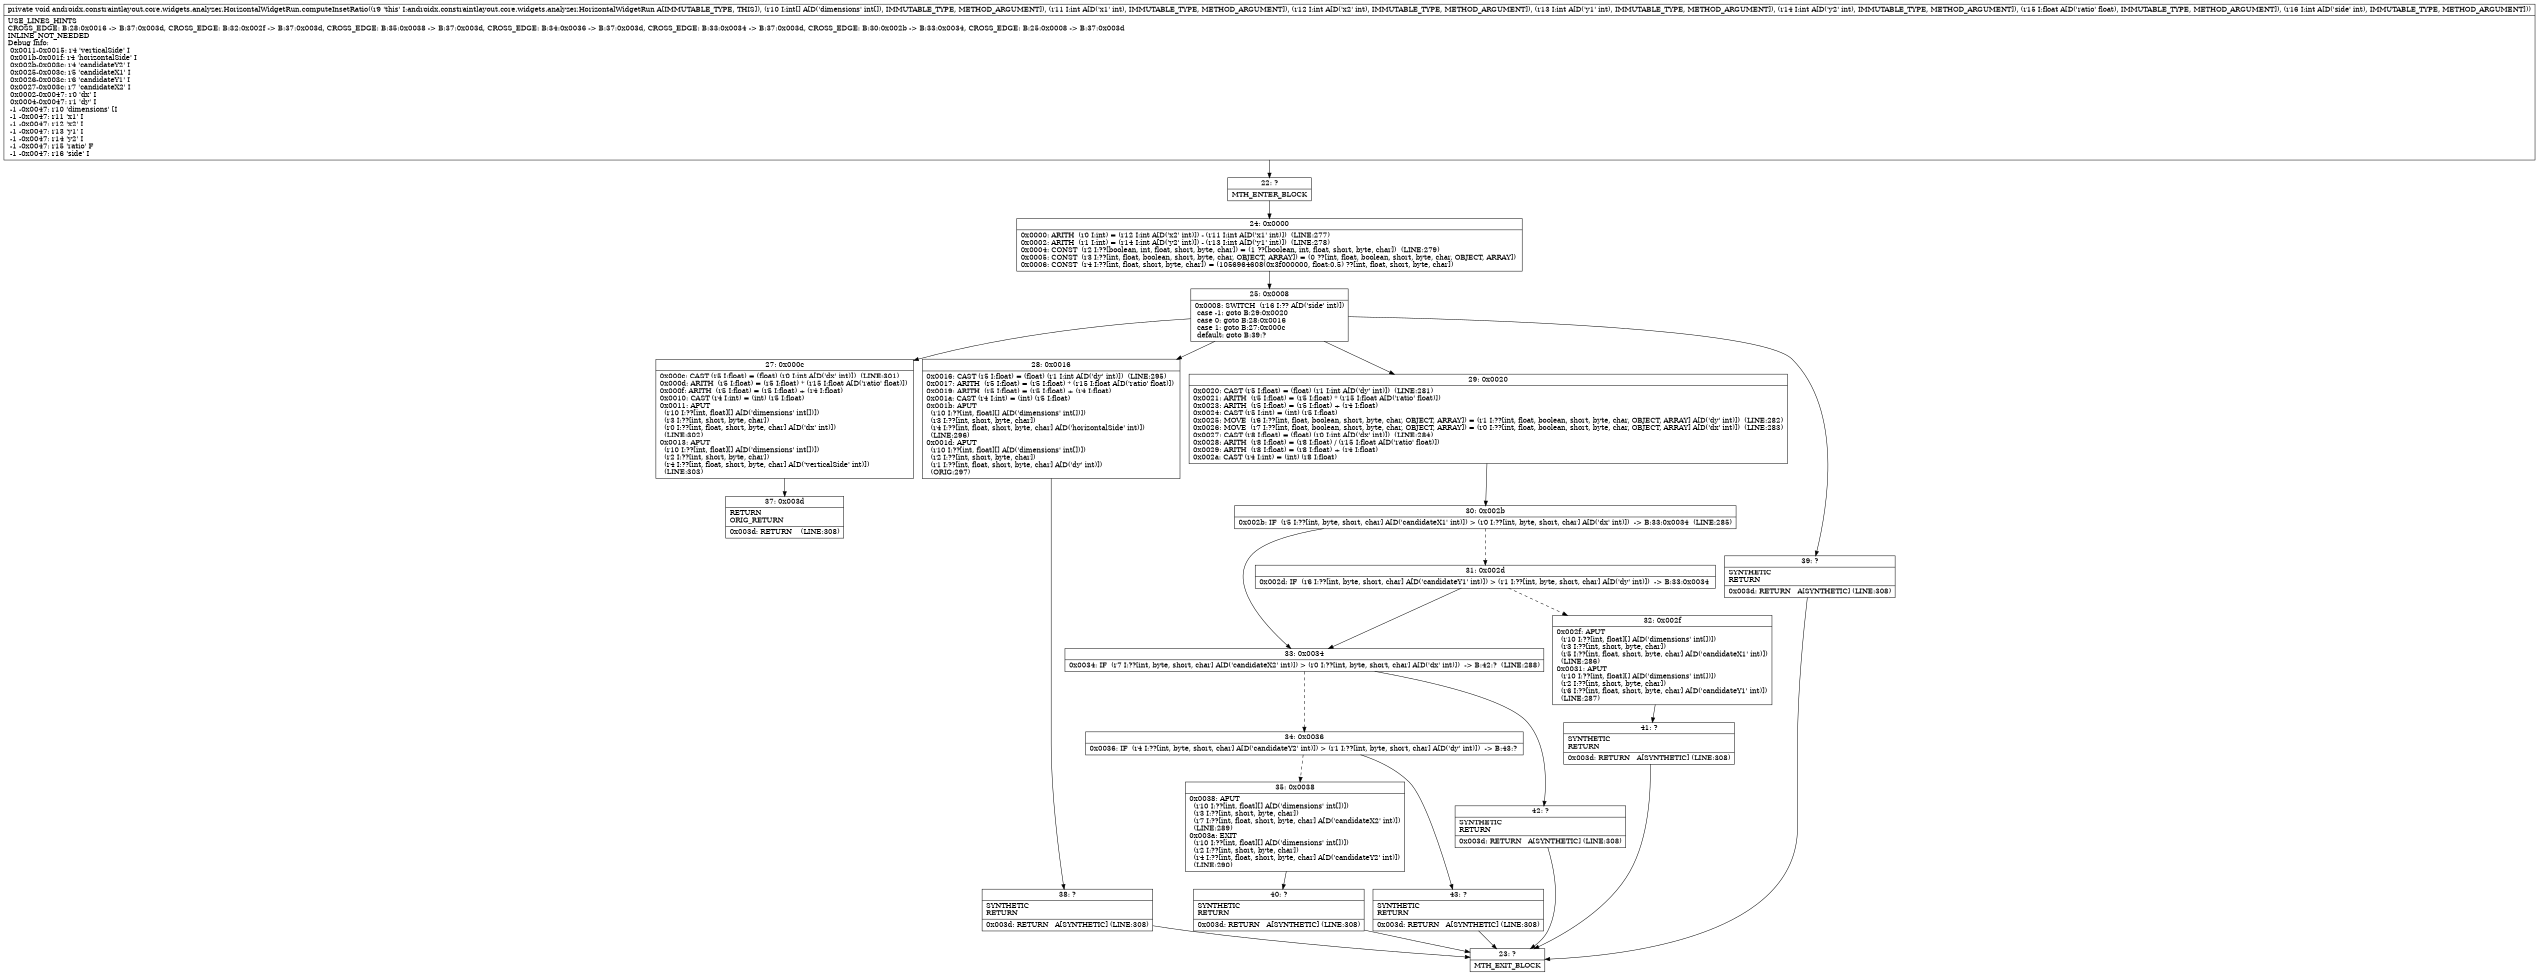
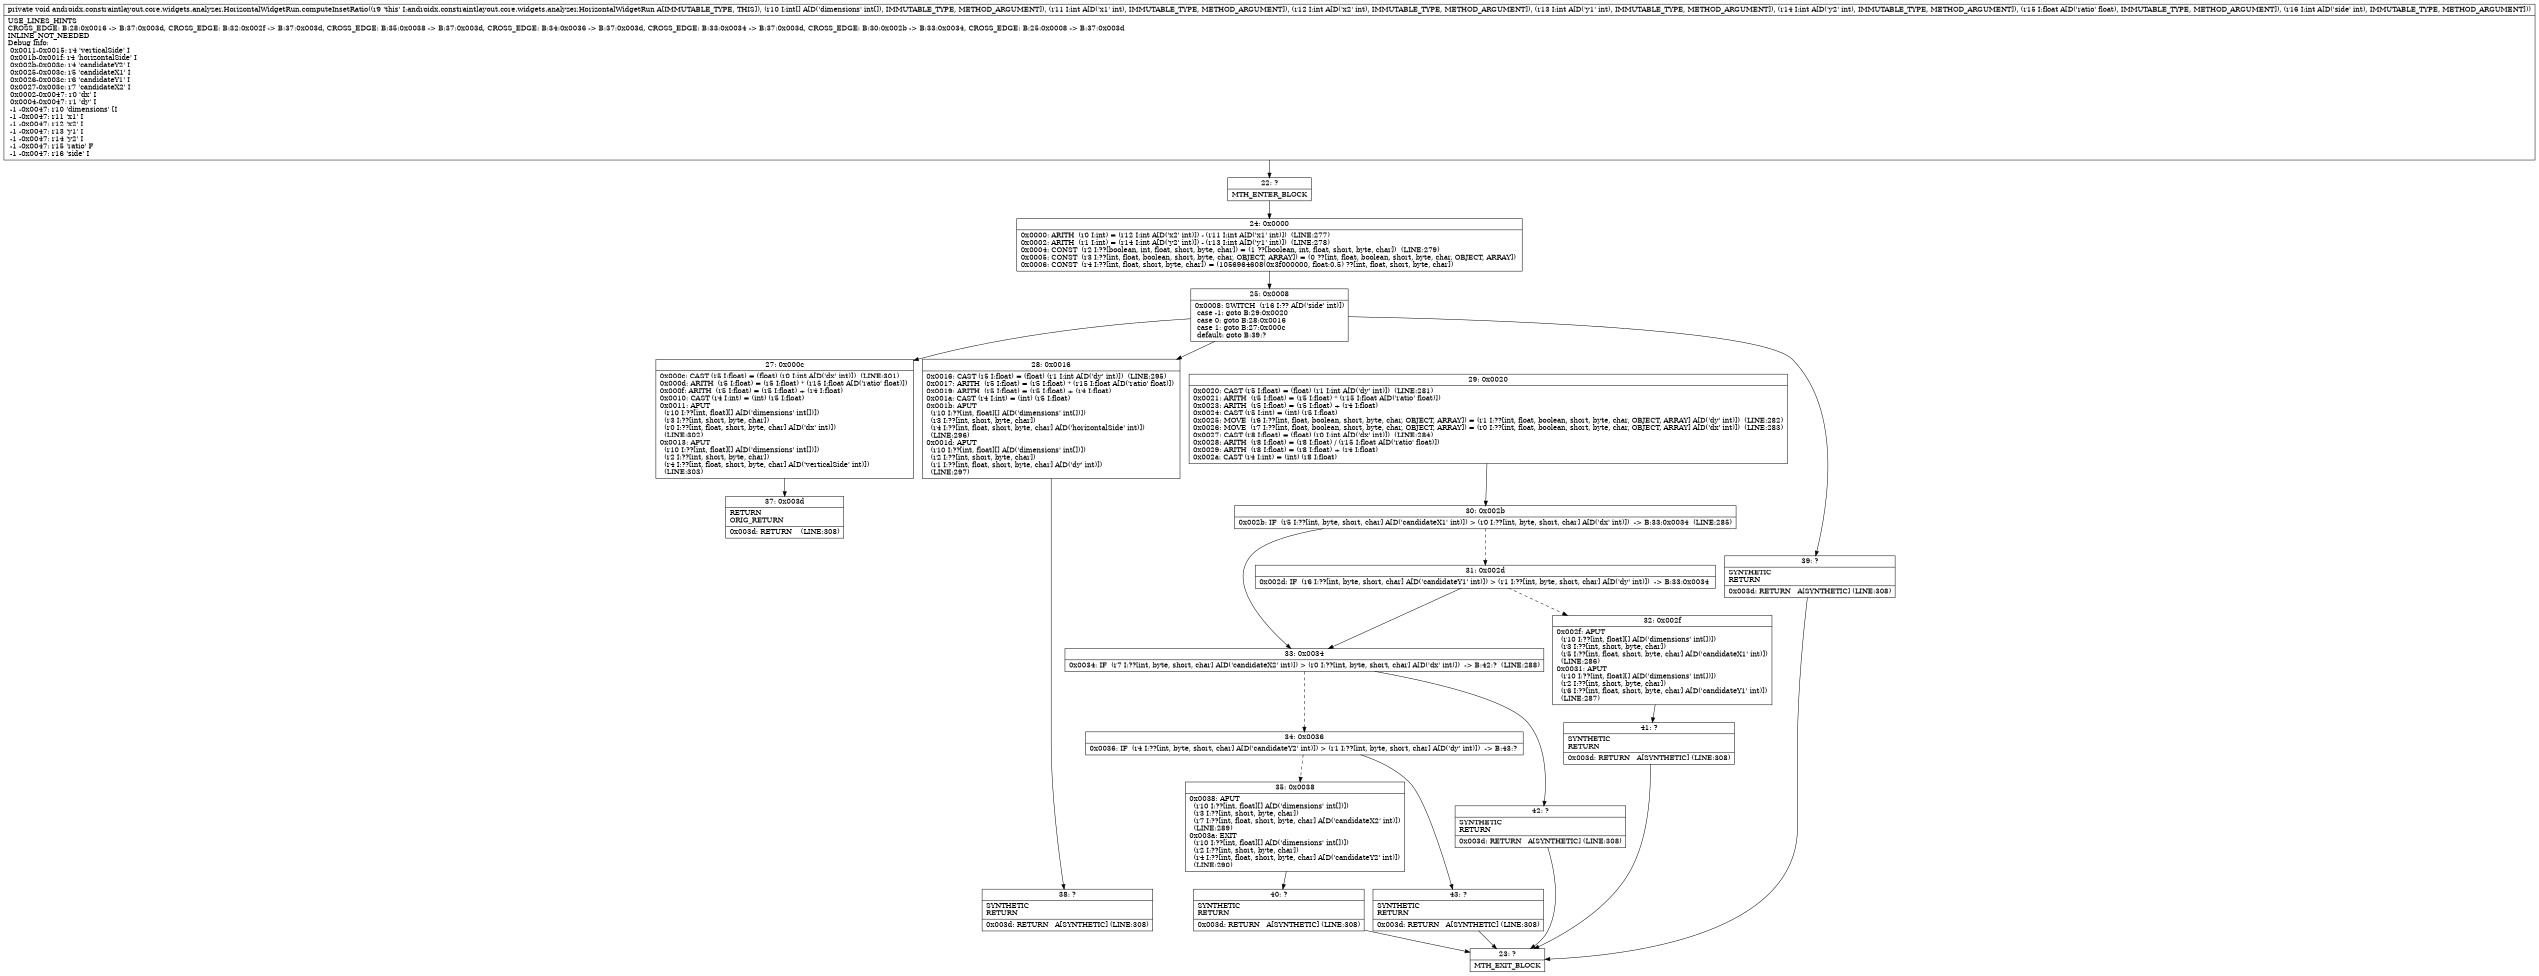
(1357, 357) -> none
(948, 472) -> (948, 472)
(1309, 944) -> none
